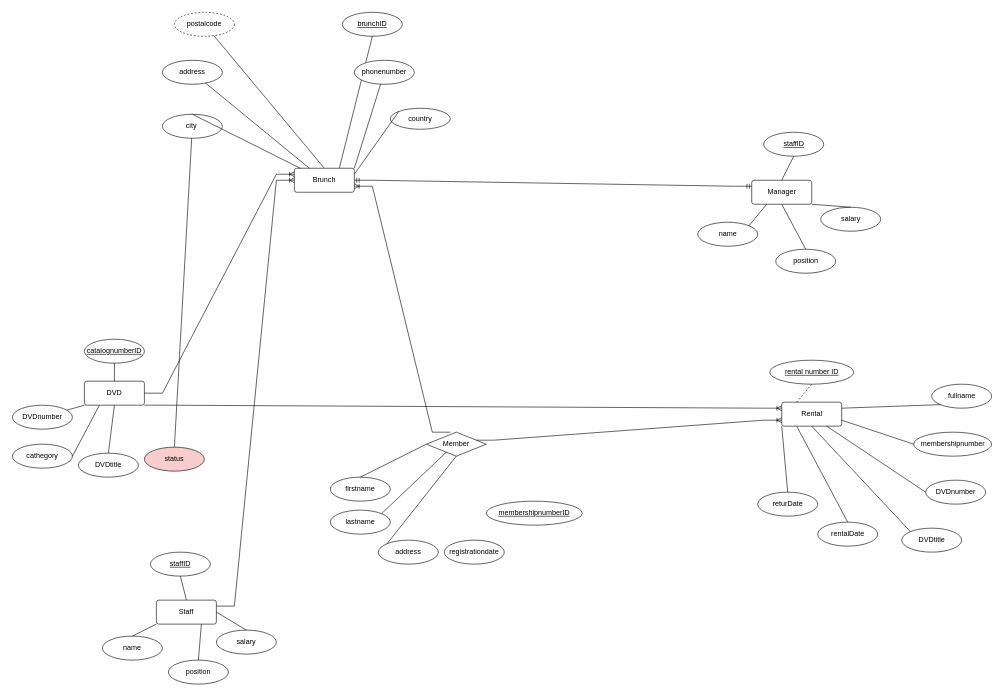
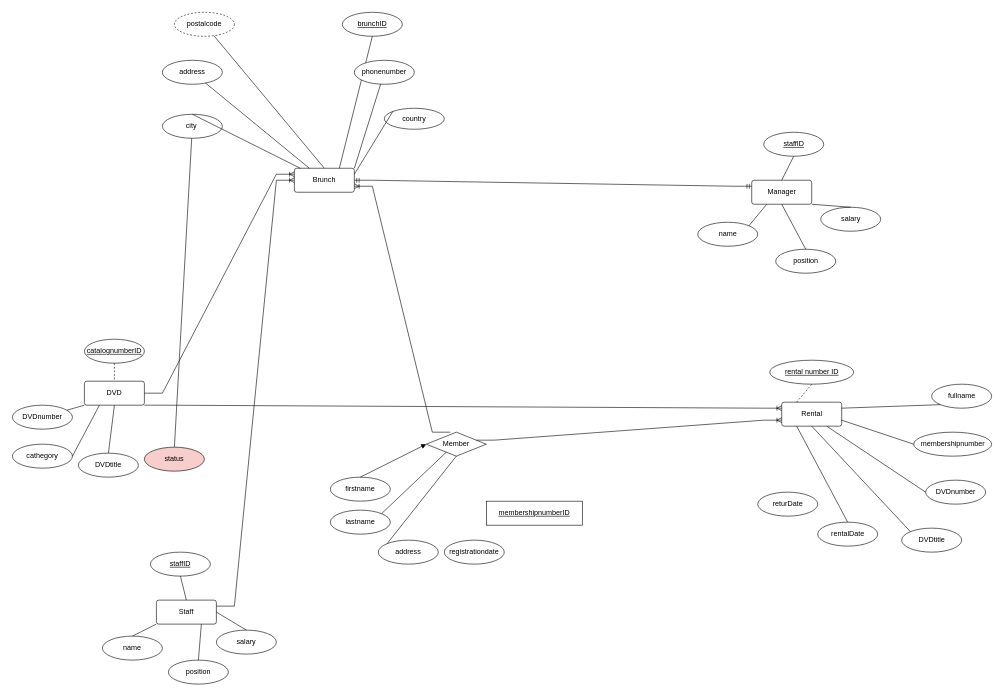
(420, 119) -> (414, 119)
(114, 372) -> (114, 372)
(423, 446) -> (421, 447)
(785, 459) -> none
(534, 513) -> (534, 513)
